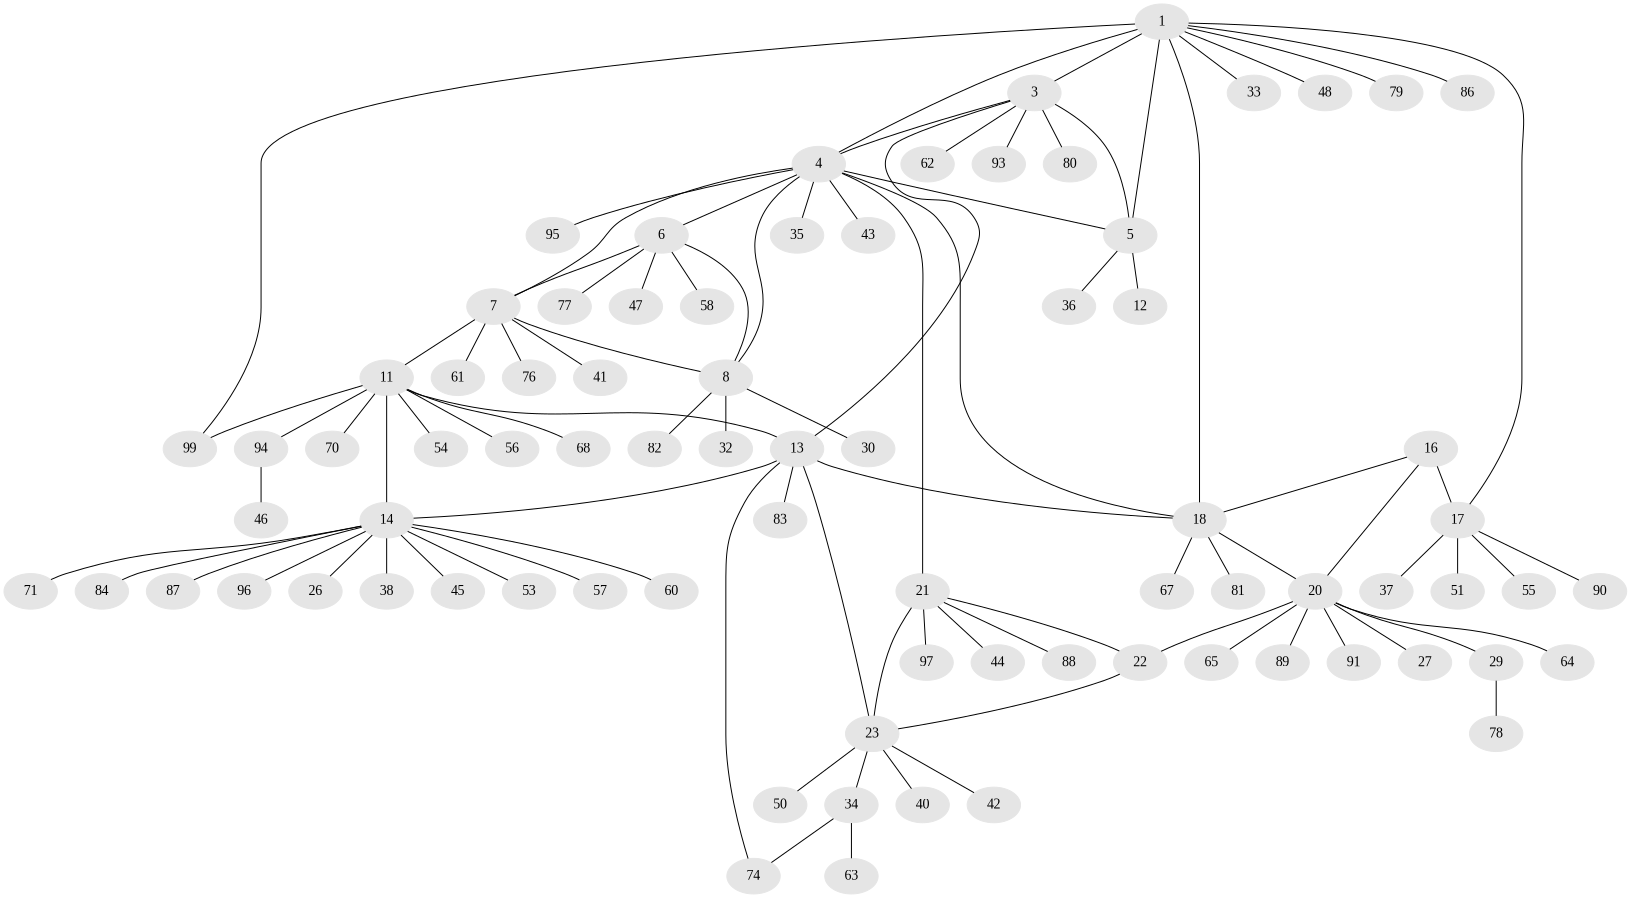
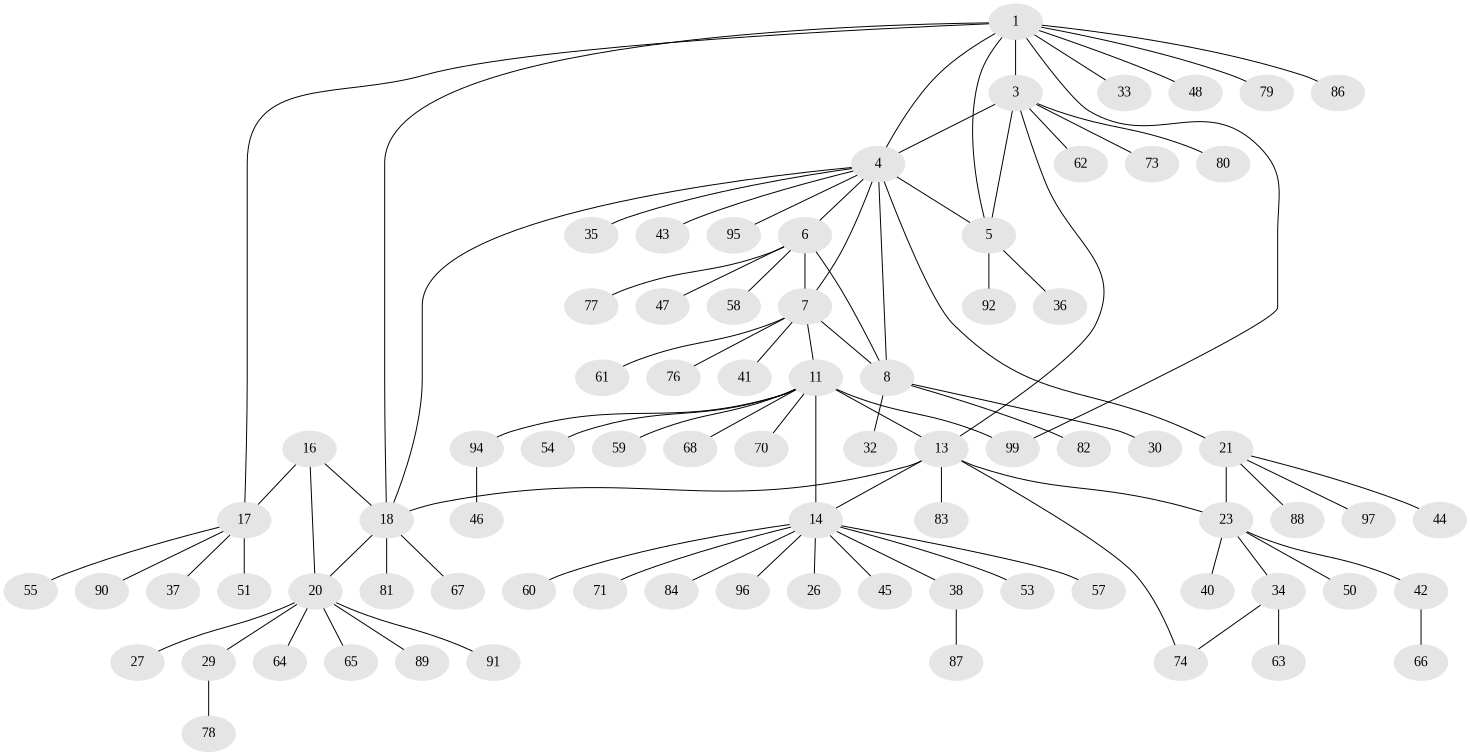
(999, 164) -> (1152, 164)
(1140, 307) -> (989, 307)
(512, 449) -> (619, 449)
(277, 551) -> (956, 627)
(1140, 663) -> none
none -> (1421, 663)
